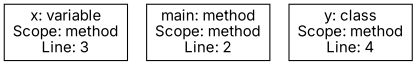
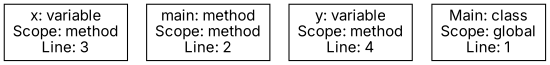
(351, 32) -> (351, 32)
none -> (489, 32)
